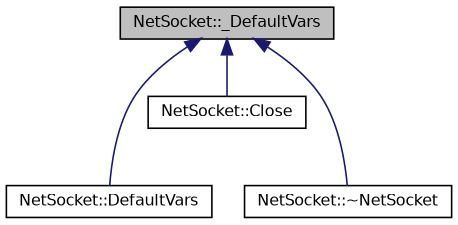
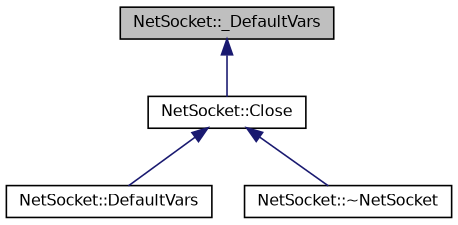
(326, 105) -> (294, 162)
(129, 106) -> (162, 162)
